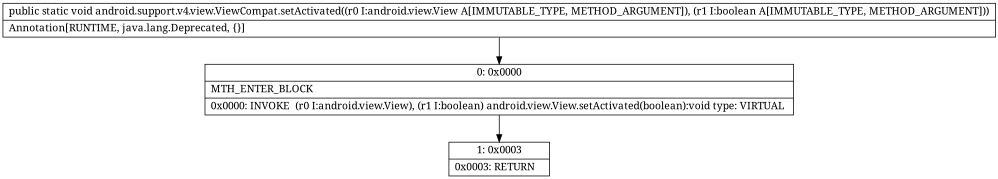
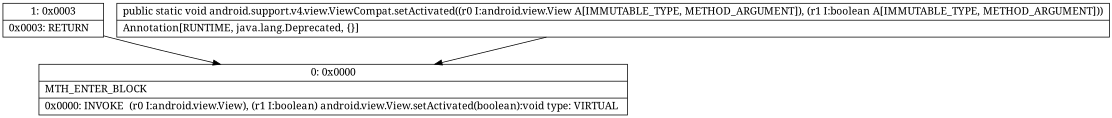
(499, 125) -> (158, 50)
